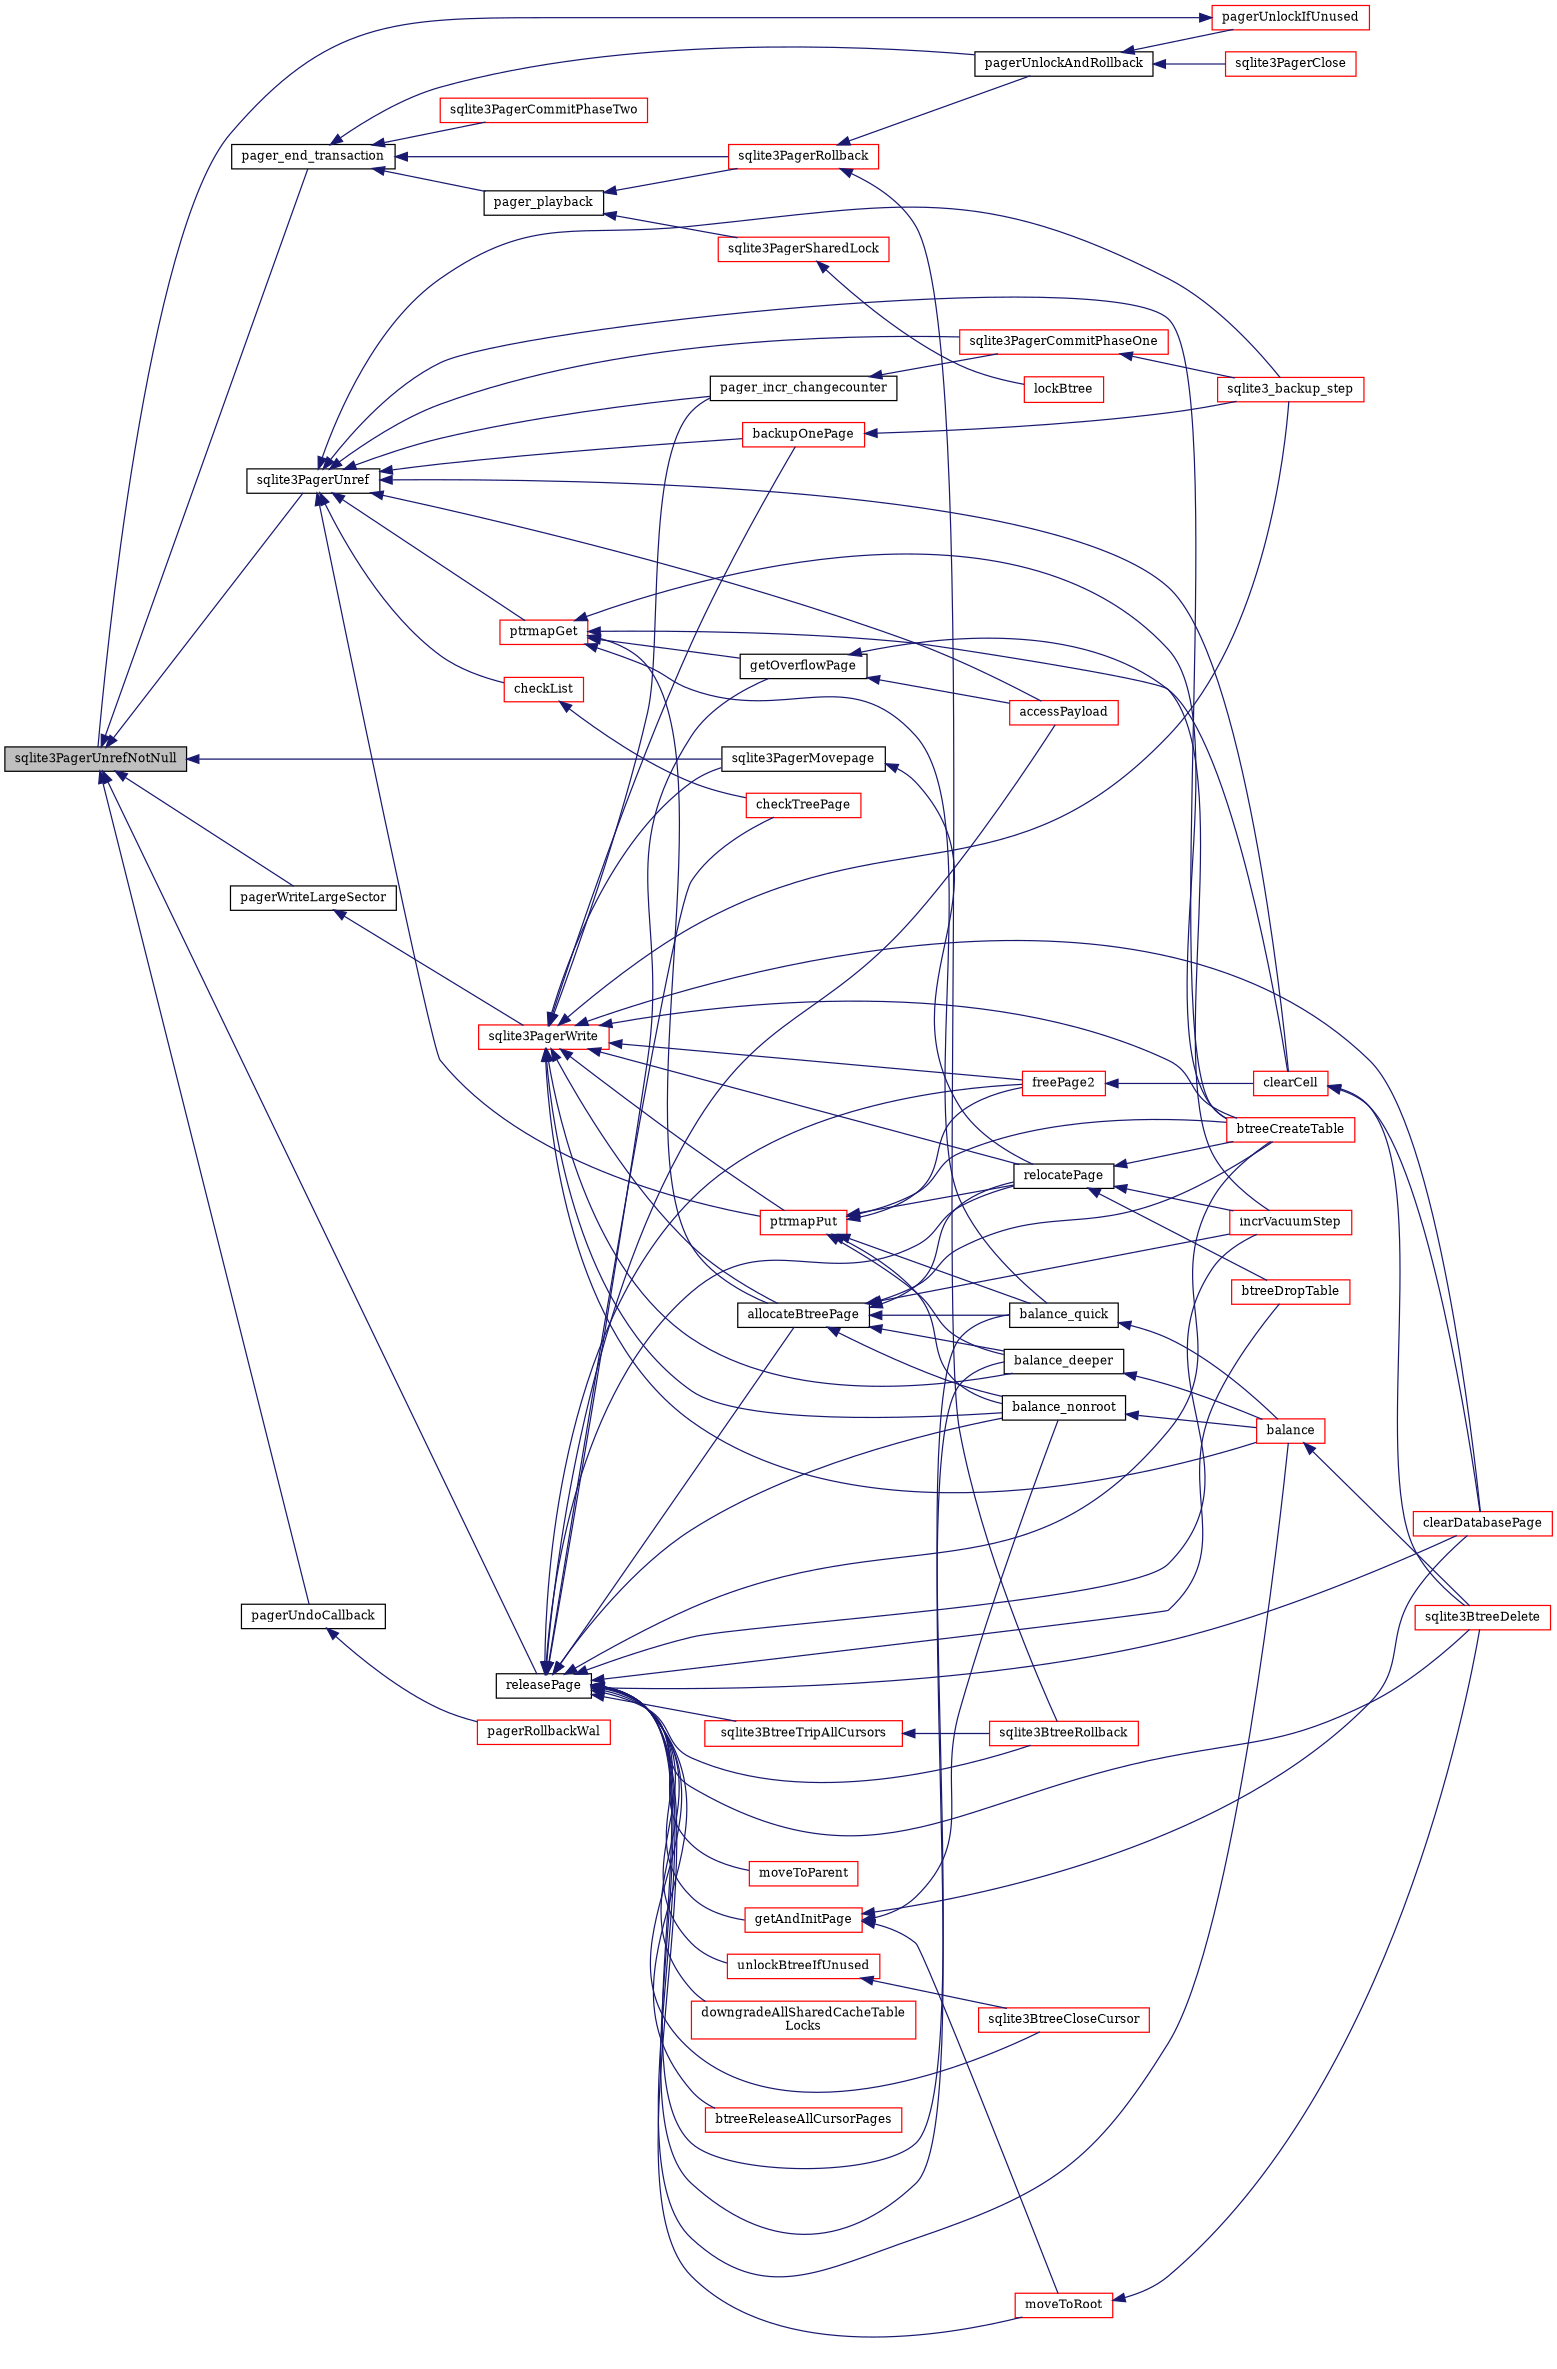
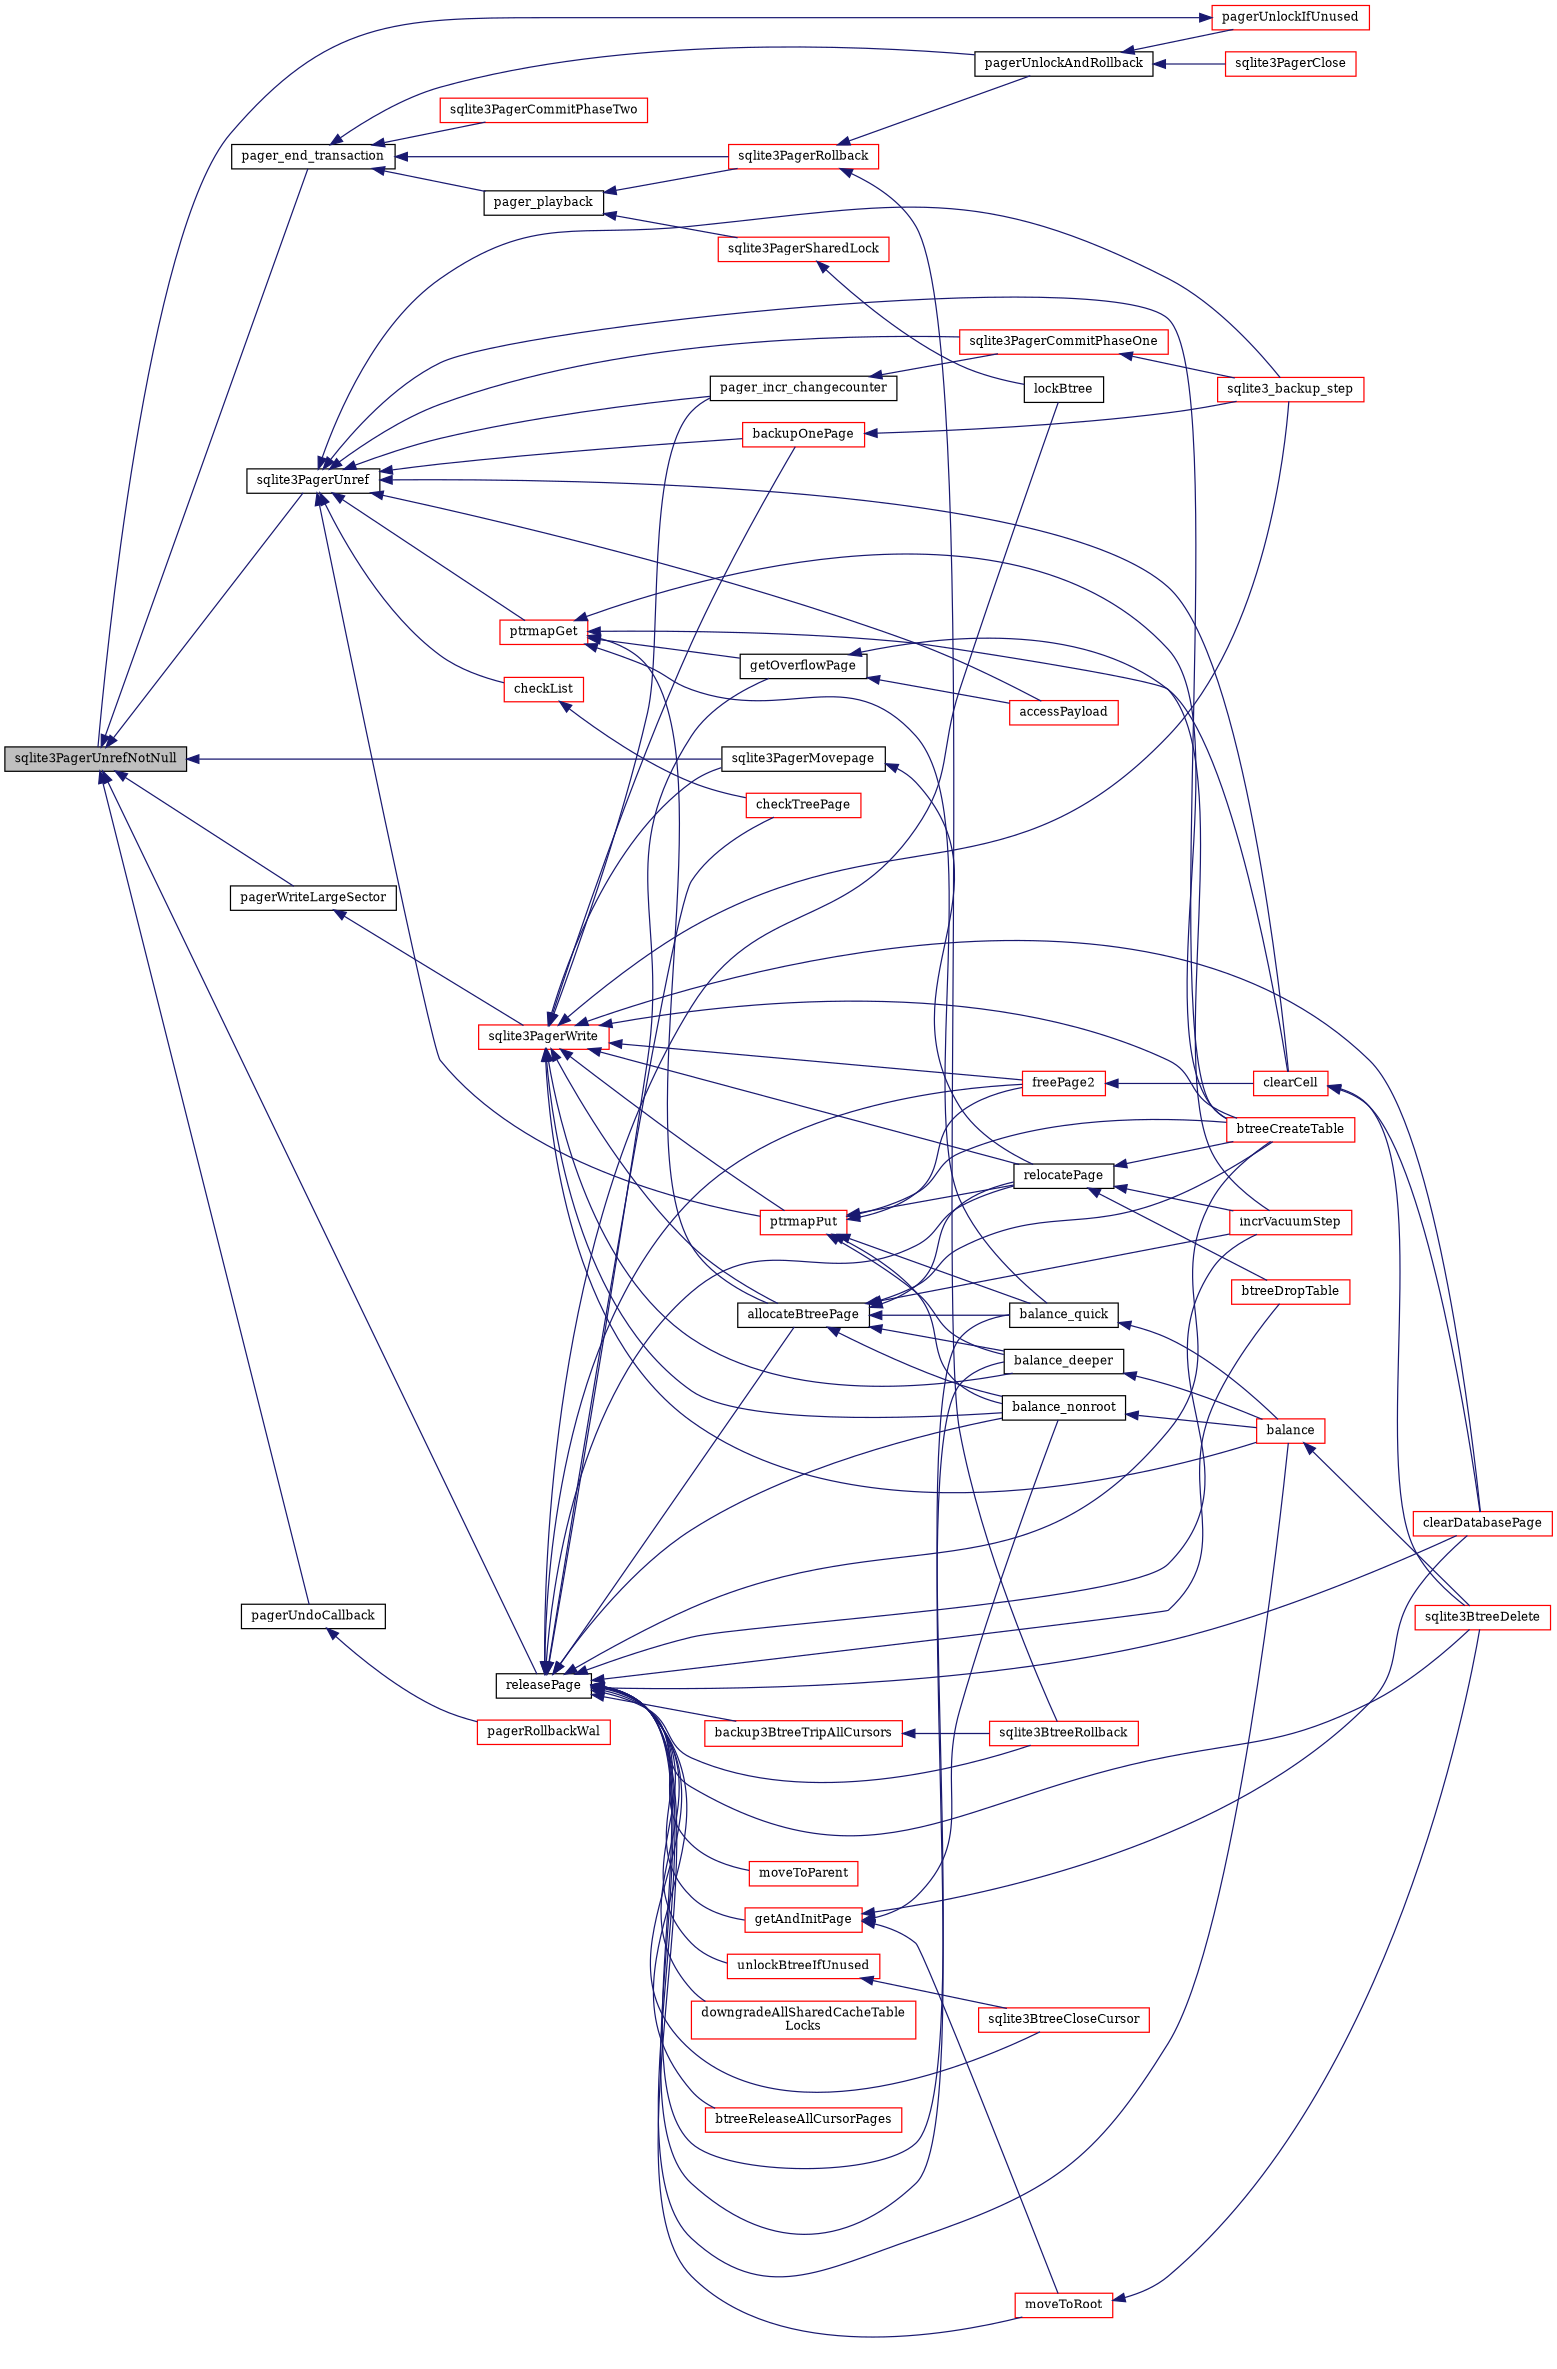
(1064, 390) -> (1064, 390)
(691, 1133) -> (735, 956)
(804, 1734) -> (804, 1734)
